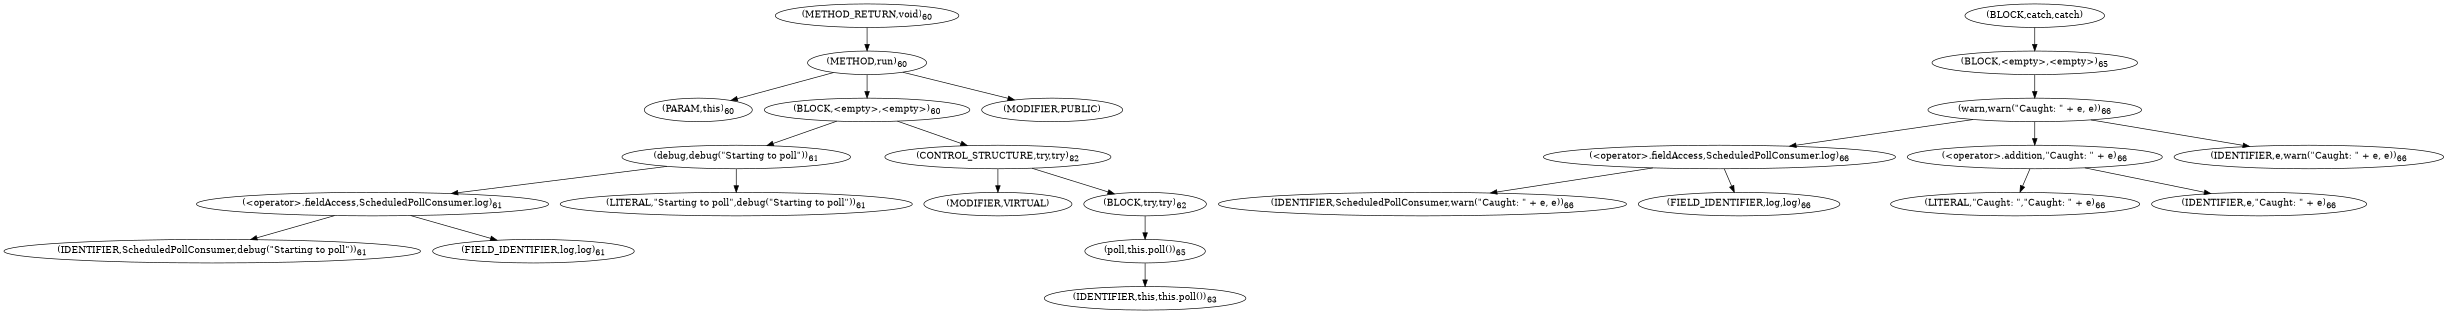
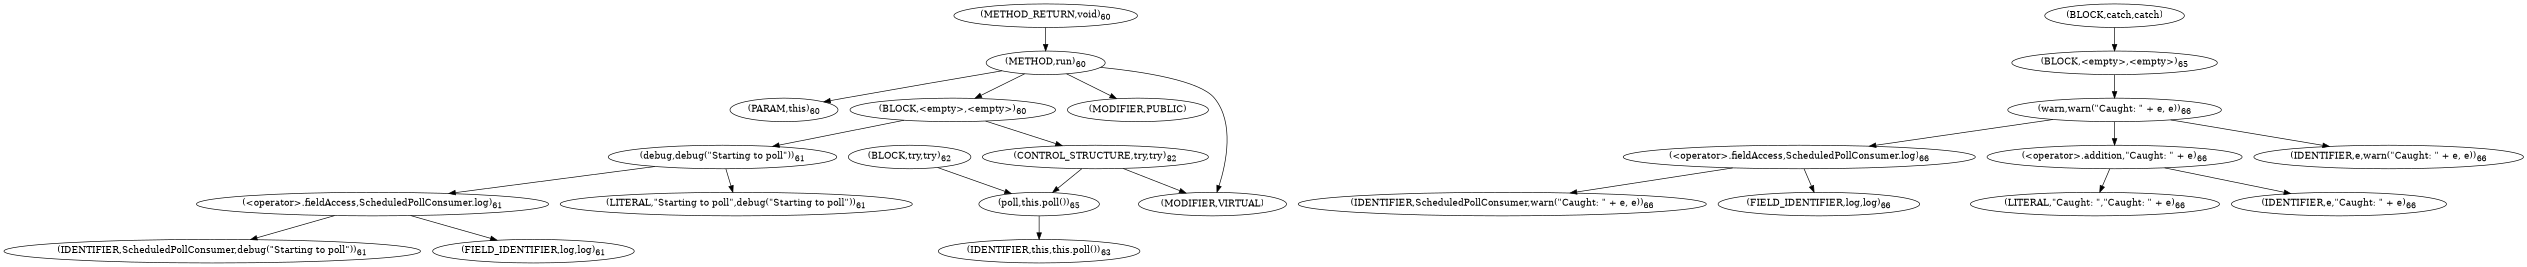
none -> (1203, 90)
(1070, 180) -> (1070, 178)
